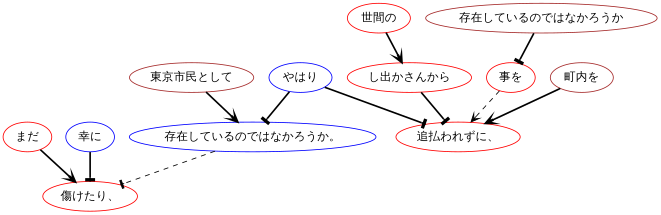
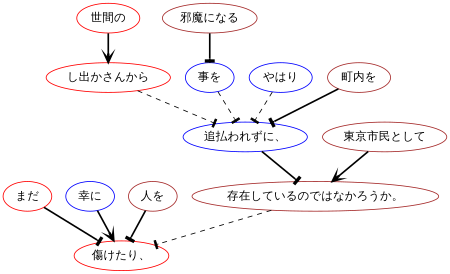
(541, 18) -> (210, 18)
(511, 78) -> (210, 78)
(488, 103) -> (226, 105)
(527, 104) -> (306, 105)
(278, 105) -> (279, 165)
(373, 105) -> (264, 105)
(432, 106) -> (175, 106)
(253, 137) -> (315, 196)
(458, 137) -> (245, 137)
(55, 163) -> (71, 224)
(90, 165) -> (104, 222)
none -> (153, 196)
